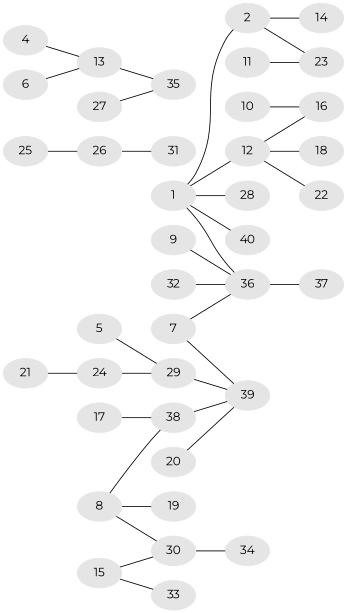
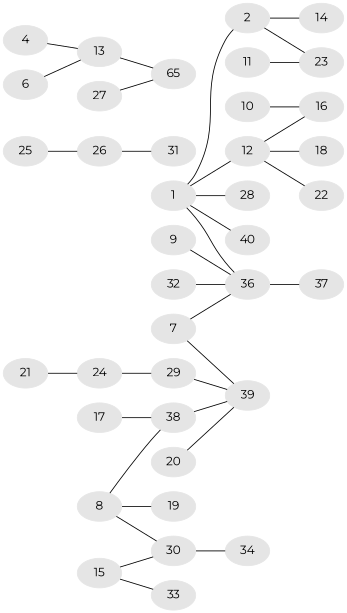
(173, 85) -> (173, 74)
(99, 329) -> none
